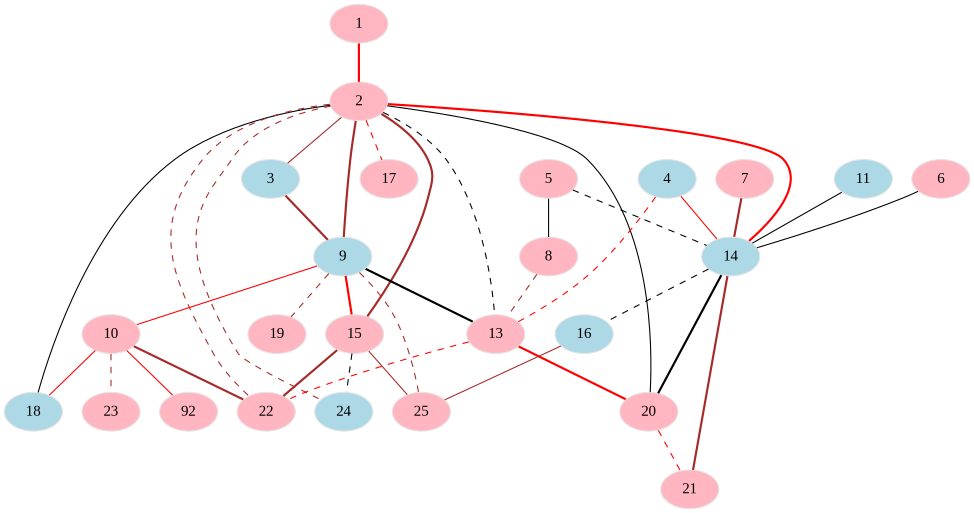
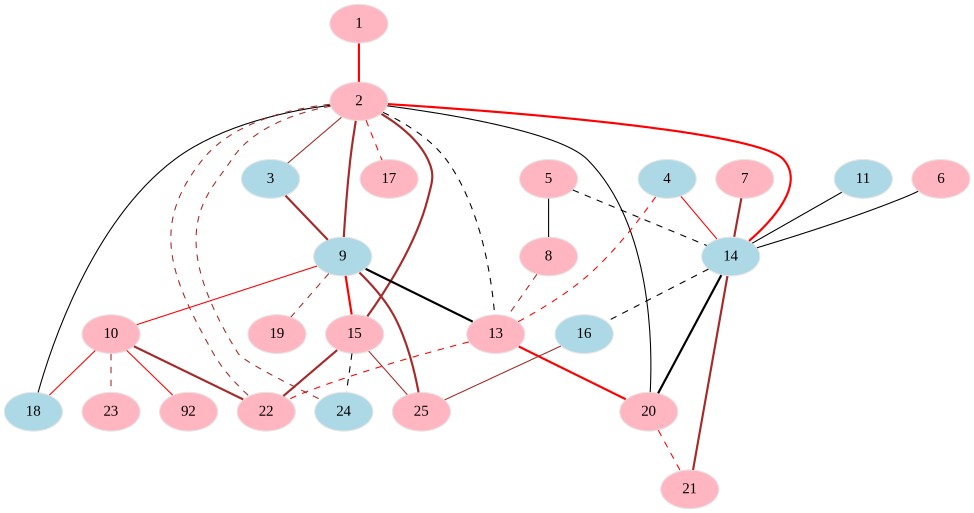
(399, 327) -> (399, 327)
